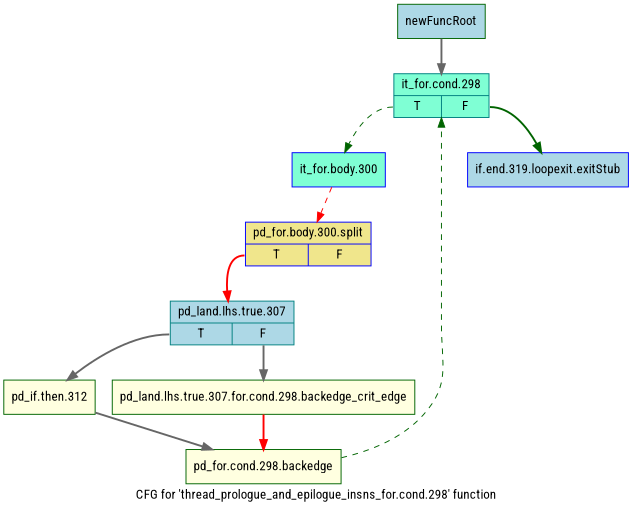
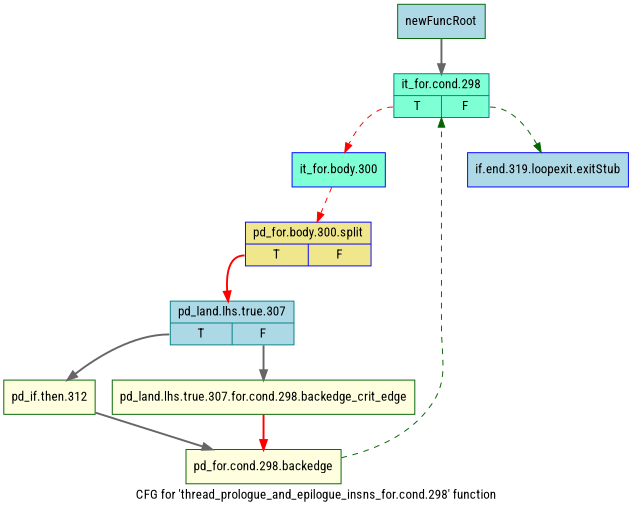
(366, 119) -> (366, 119)
(518, 119) -> (518, 119)
